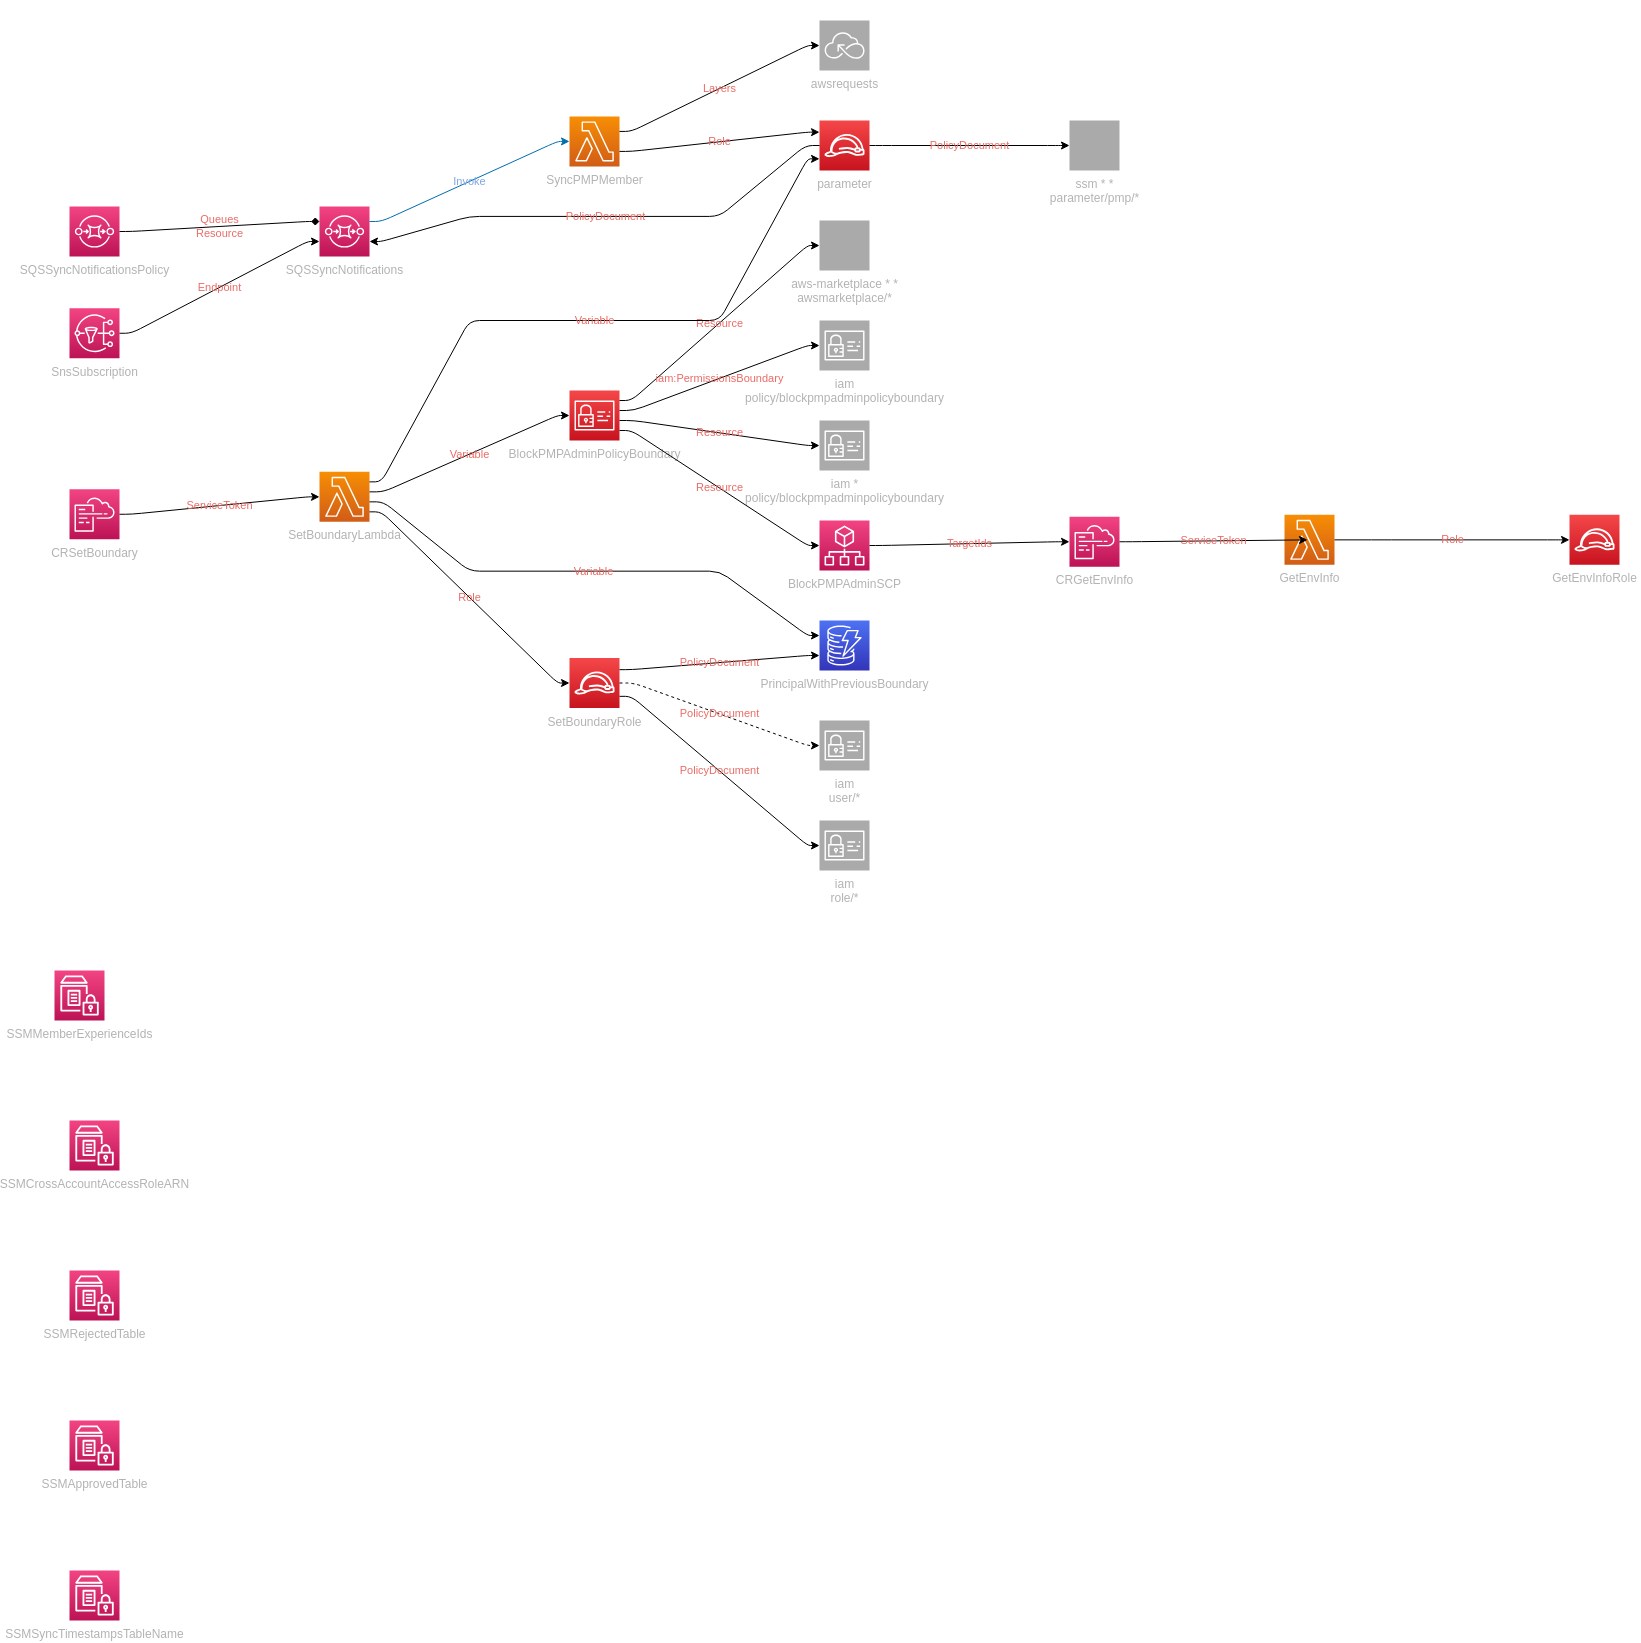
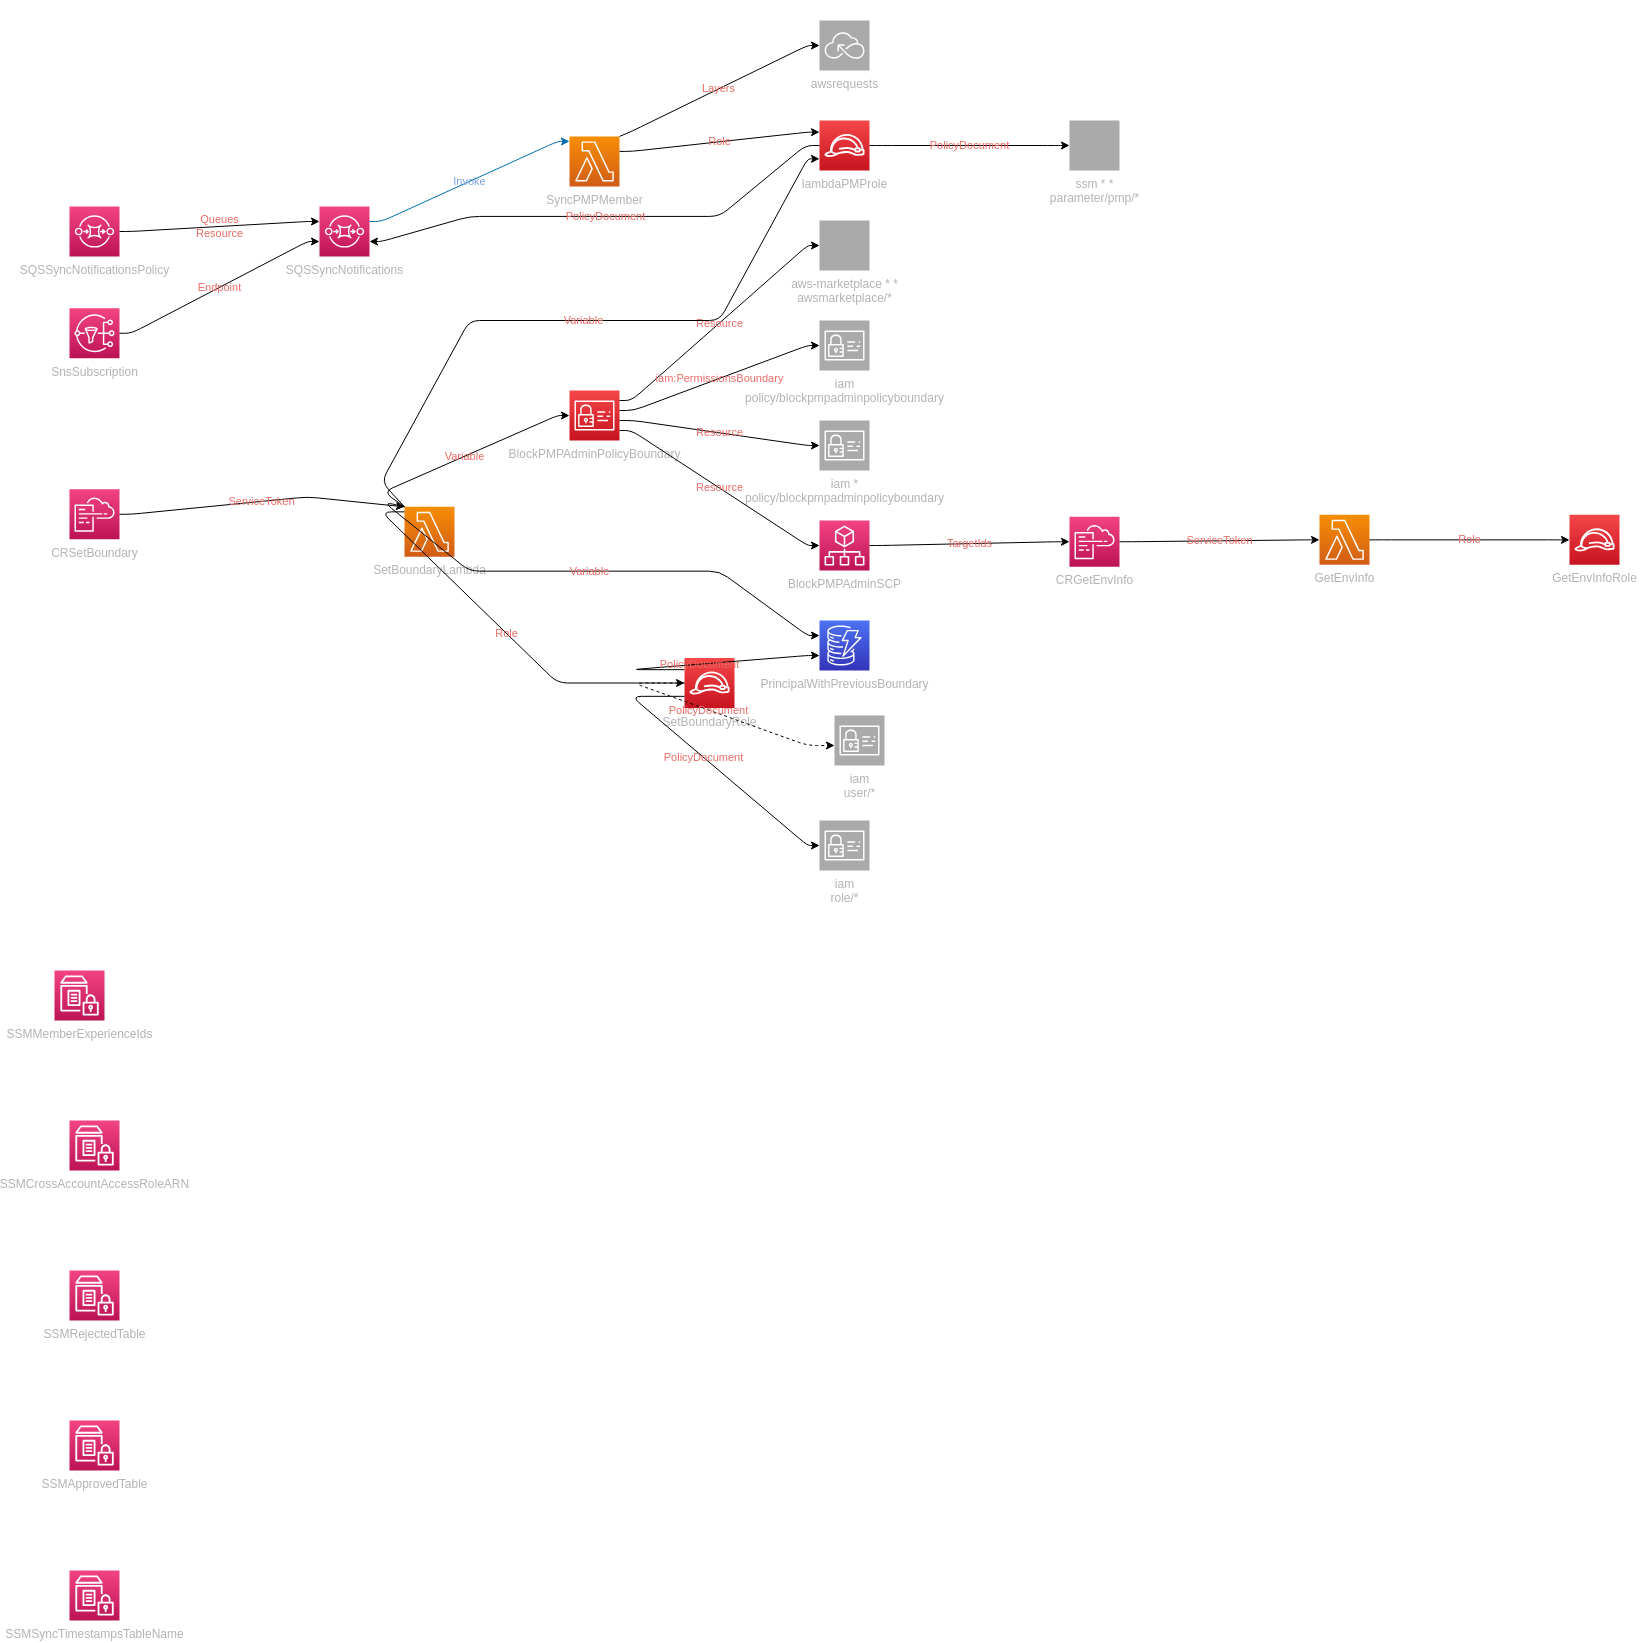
(595, 141) -> (595, 161)
(845, 185) -> (845, 185)
(311, 221) -> (310, 221)
(345, 497) -> (430, 532)
(1310, 540) -> (1345, 540)
(595, 683) -> (710, 683)
(845, 746) -> (860, 741)
